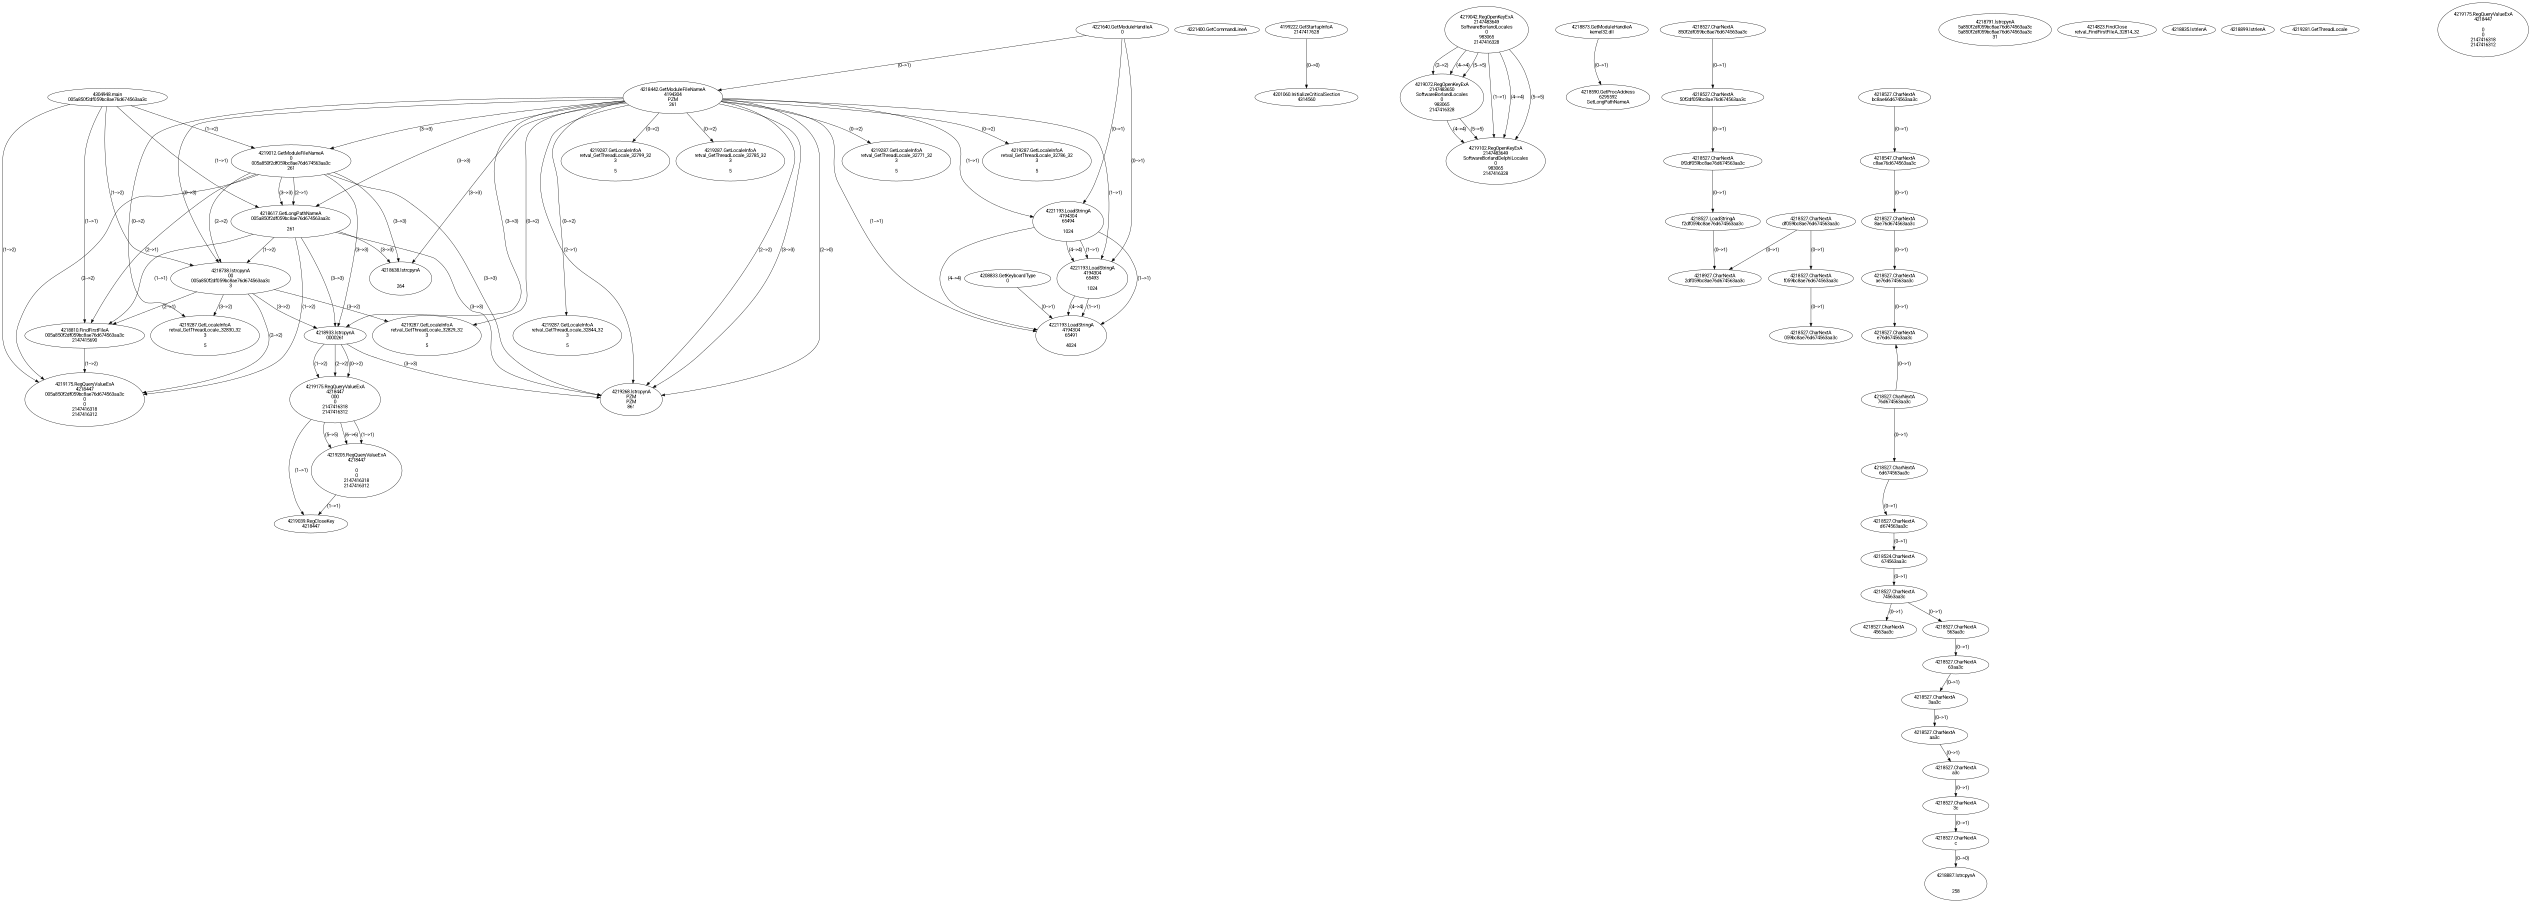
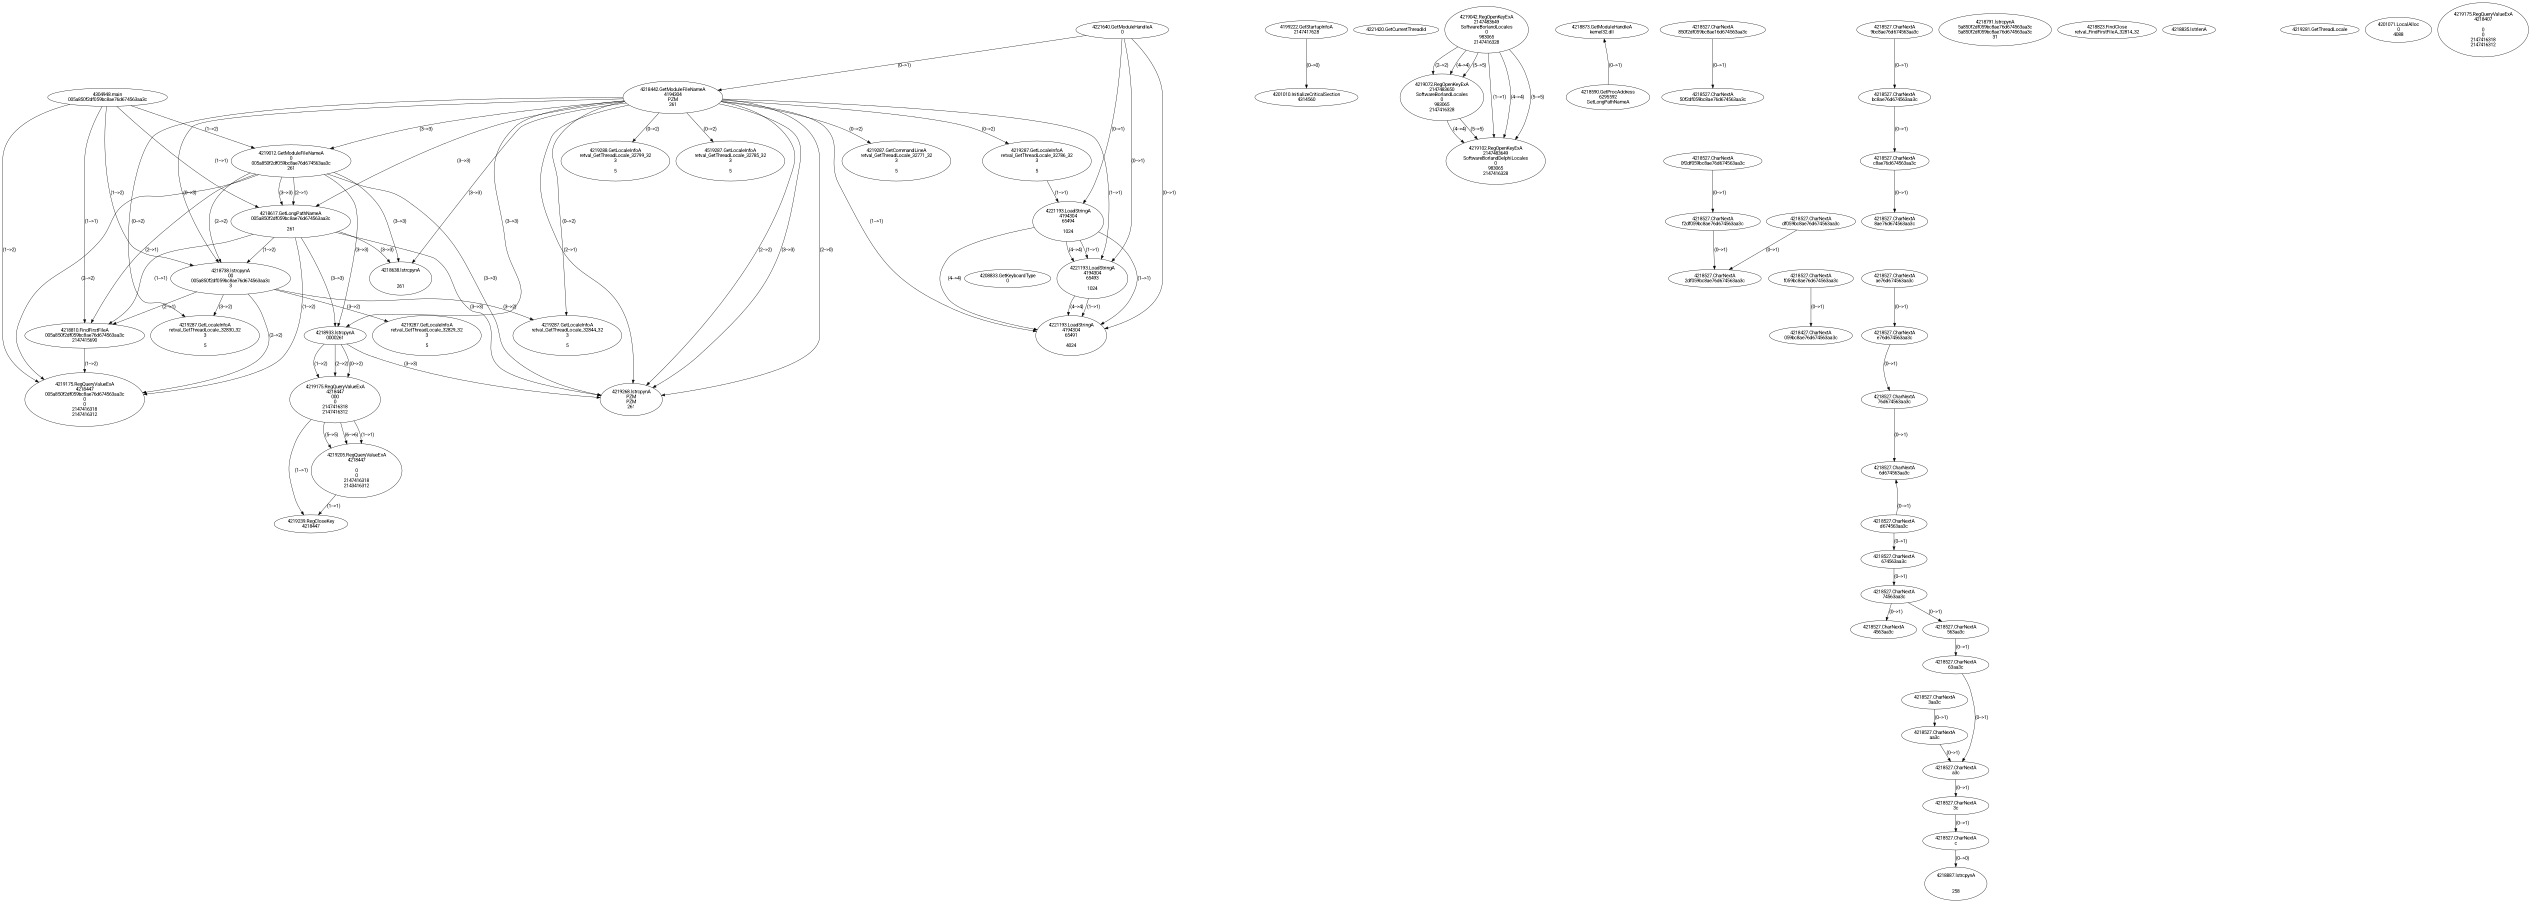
(1217, 30) -> none
none -> (1396, 30)
(1713, 30) -> (1713, 30)
none -> (1895, 30)
(2107, 30) -> (2107, 30)
(2248, 30) -> none
none -> (2398, 30)
(2483, 30) -> (2483, 30)
(1594, 60) -> (1608, 63)
(1306, 97) -> (1306, 97)
(1895, 97) -> (1895, 97)
(910, 119) -> (1052, 190)
(1713, 127) -> none
(615, 161) -> (615, 161)
(730, 161) -> (730, 161)
(896, 161) -> (896, 161)
(1895, 161) -> (1895, 161)
(526, 194) -> none
(1713, 221) -> (1713, 221)
(1811, 248) -> none
(1895, 248) -> none
(401, 279) -> (401, 279)
(1715, 279) -> (1715, 279)
(1034, 302) -> (1163, 193)
(282, 312) -> (404, 300)
(1811, 336) -> (1811, 336)
(1898, 369) -> (1884, 366)
(631, 400) -> (631, 400)
(357, 471) -> (357, 471)
(1883, 495) -> (1898, 499)
(311, 524) -> (311, 524)
(1894, 559) -> (1894, 559)
(1946, 681) -> (1975, 716)
